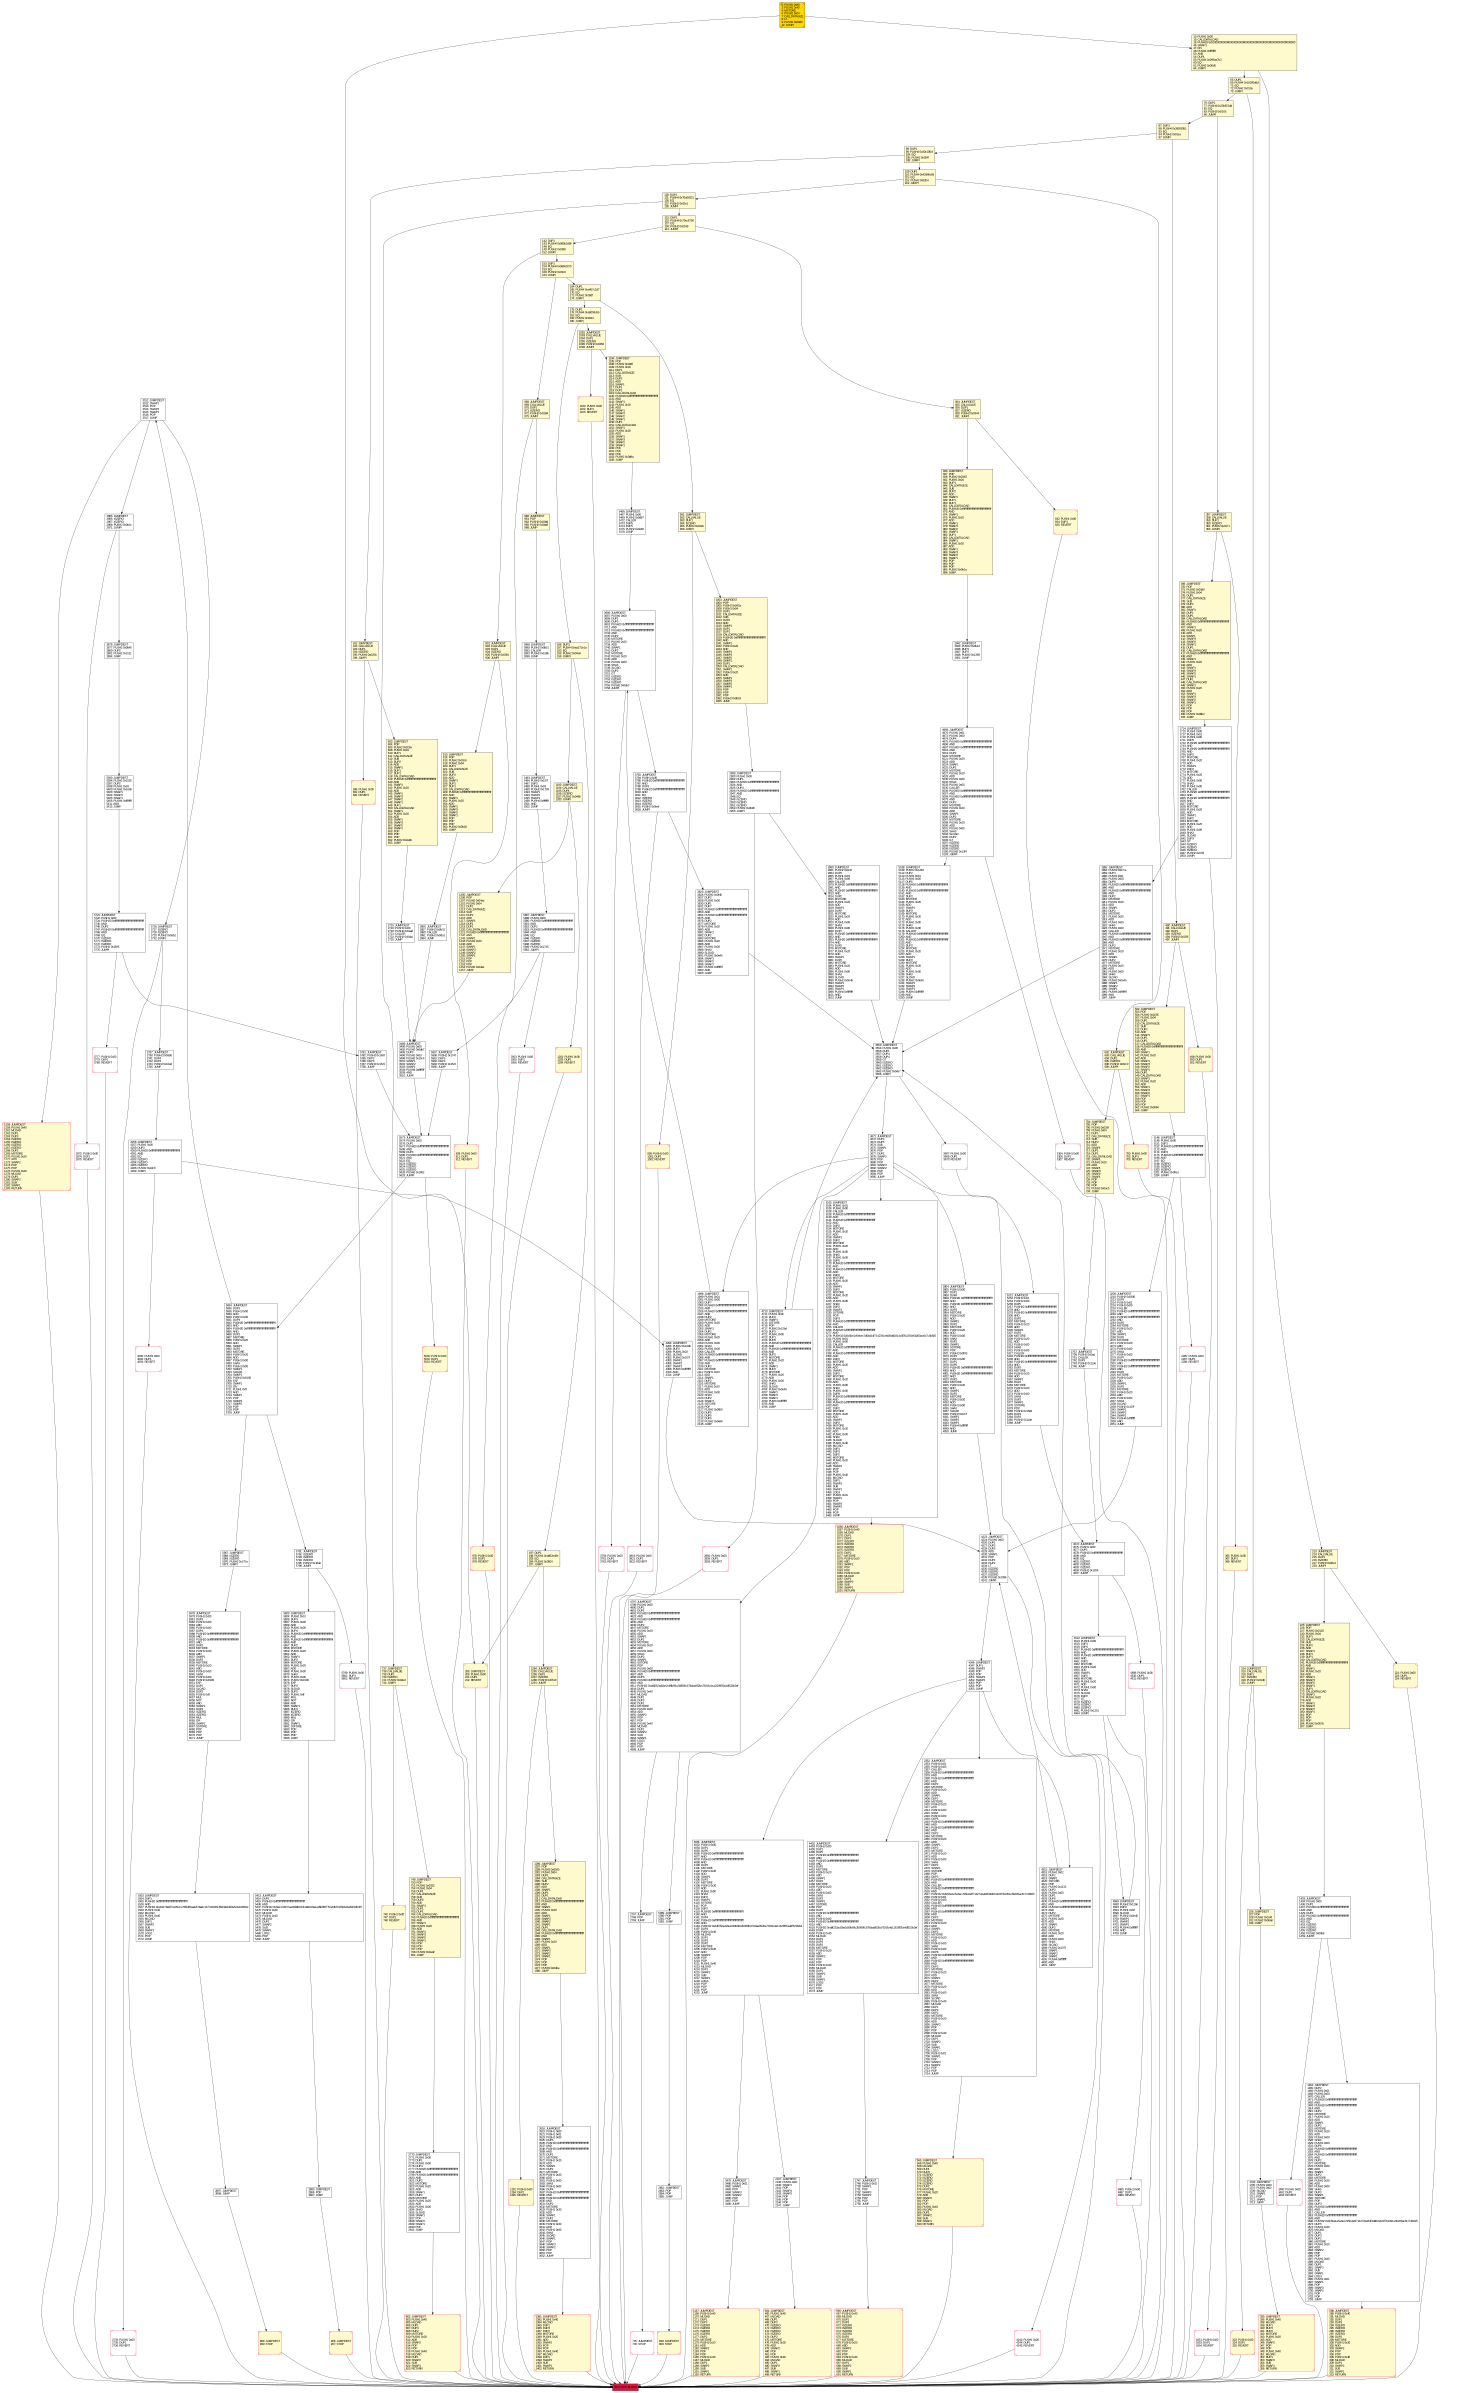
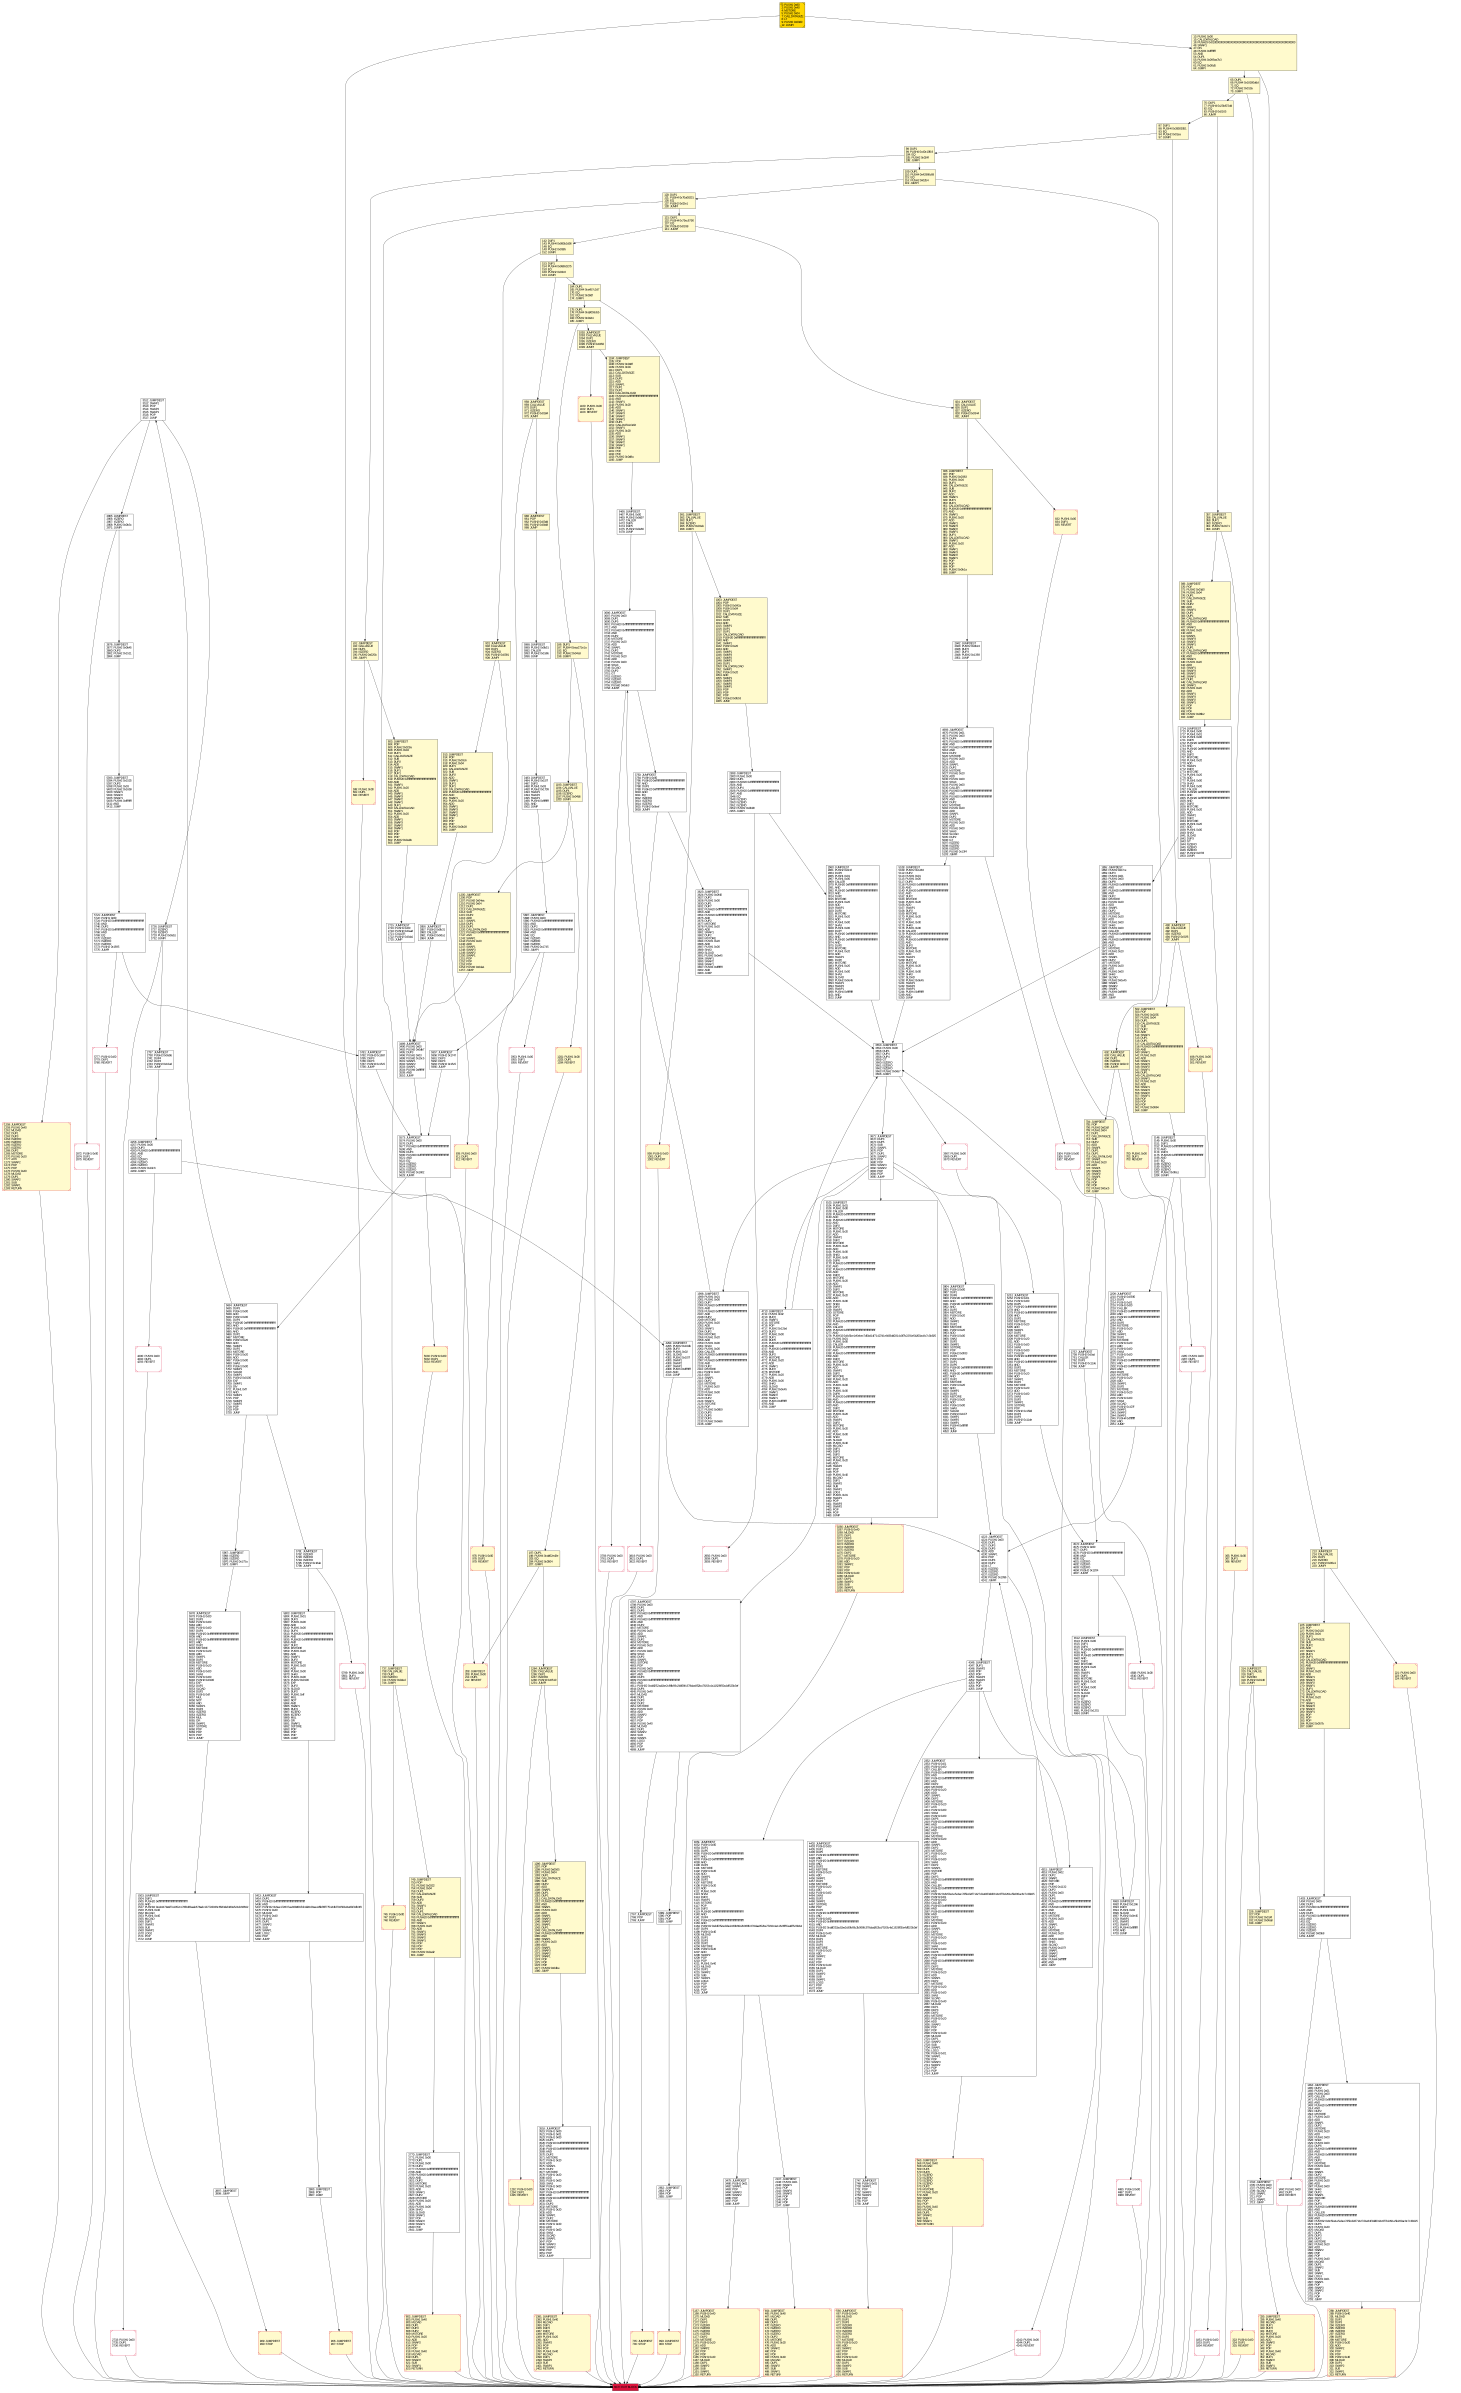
(621, 1948) -> none
(642, 2343) -> (642, 2343)
